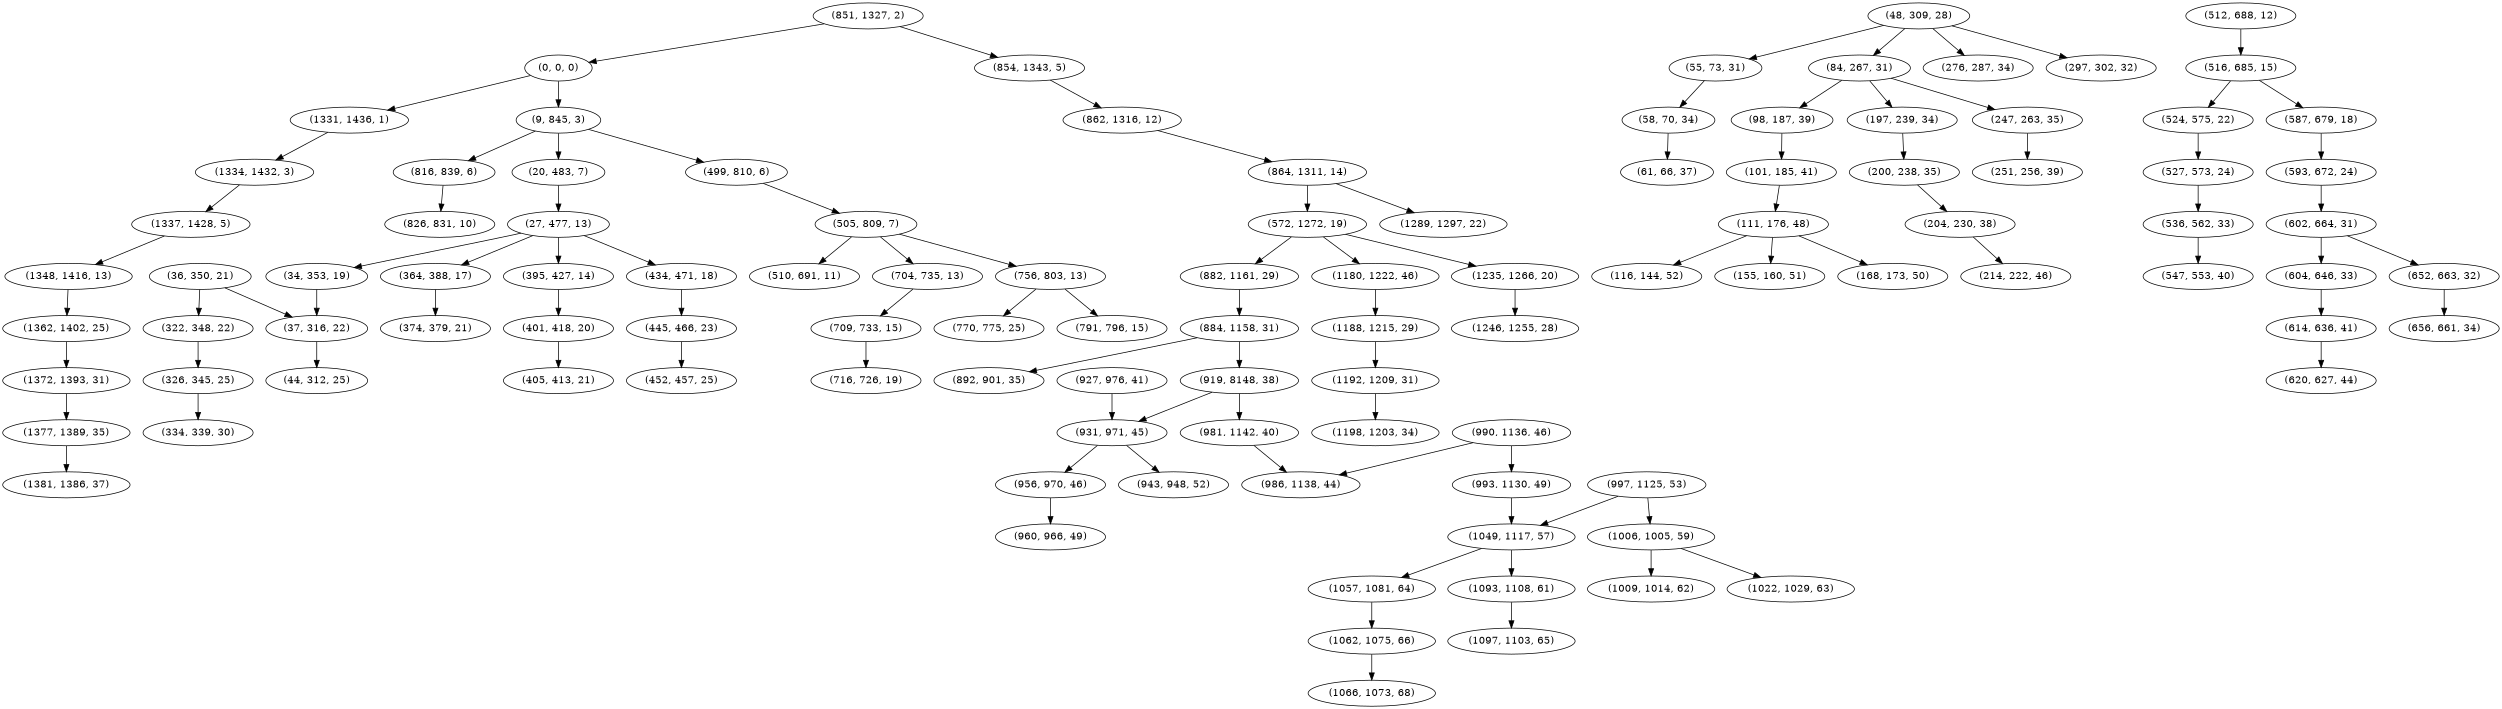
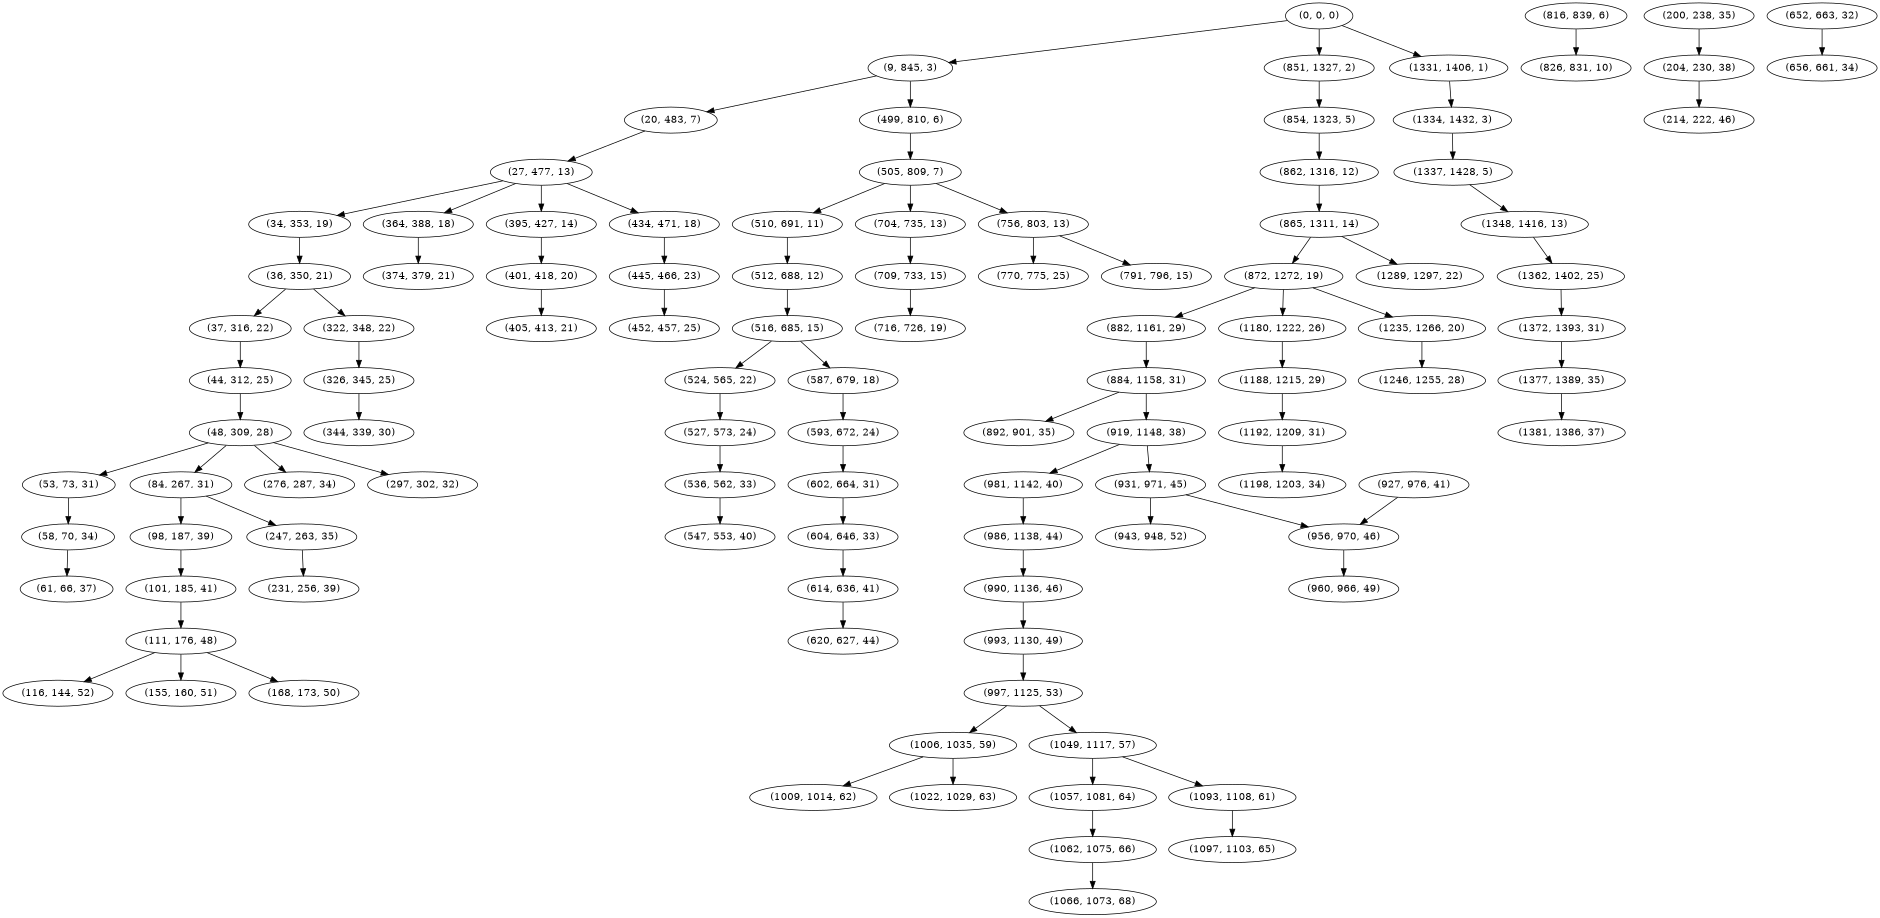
(710, 42) -> (1319, 38)
(1029, 68) -> (1319, 120)
(1715, 68) -> (69, 485)
(349, 120) -> (1449, 68)
(1902, 120) -> none
(2198, 120) -> (720, 381)
(505, 144) -> none
(1307, 172) -> (1319, 224)
(2027, 172) -> (304, 589)
(1307, 224) -> (1284, 276)
none -> (787, 247)
(2379, 249) -> none
(435, 276) -> (418, 224)
(1375, 276) -> (1282, 329)
(317, 299) -> (300, 247)
(1239, 381) -> (1146, 433)
none -> (240, 403)
(1112, 403) -> (1382, 509)
(198, 433) -> (359, 433)
(1410, 458) -> (1023, 559)
(1511, 507) -> (1023, 664)
(1651, 537) -> (953, 745)
